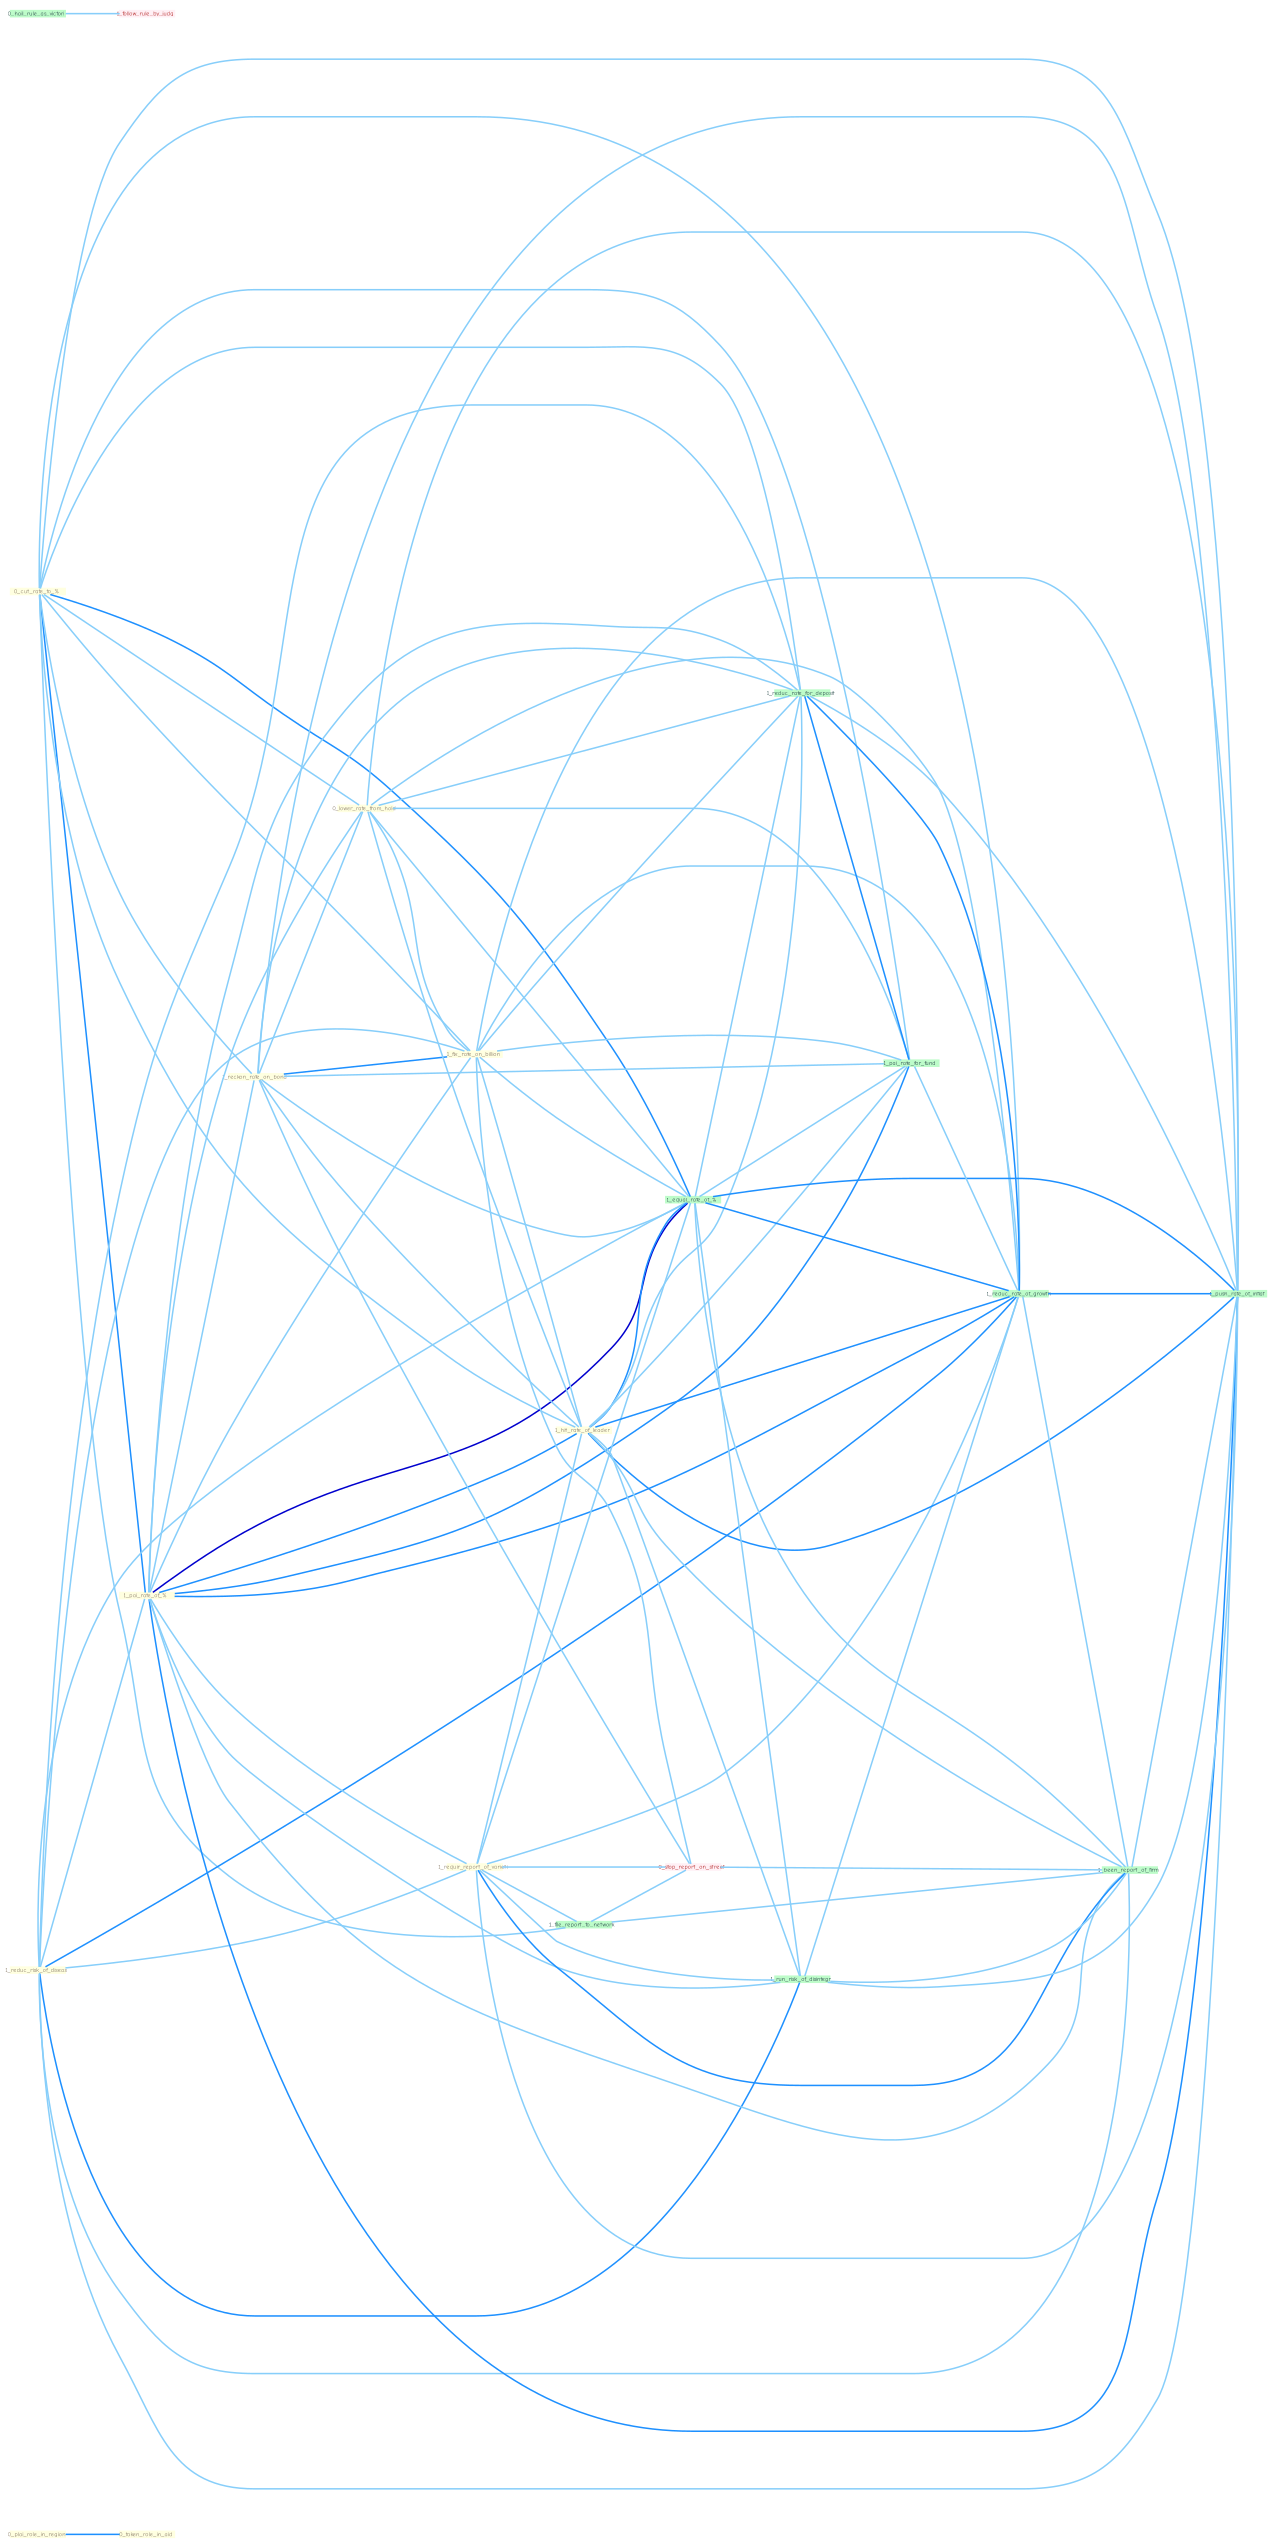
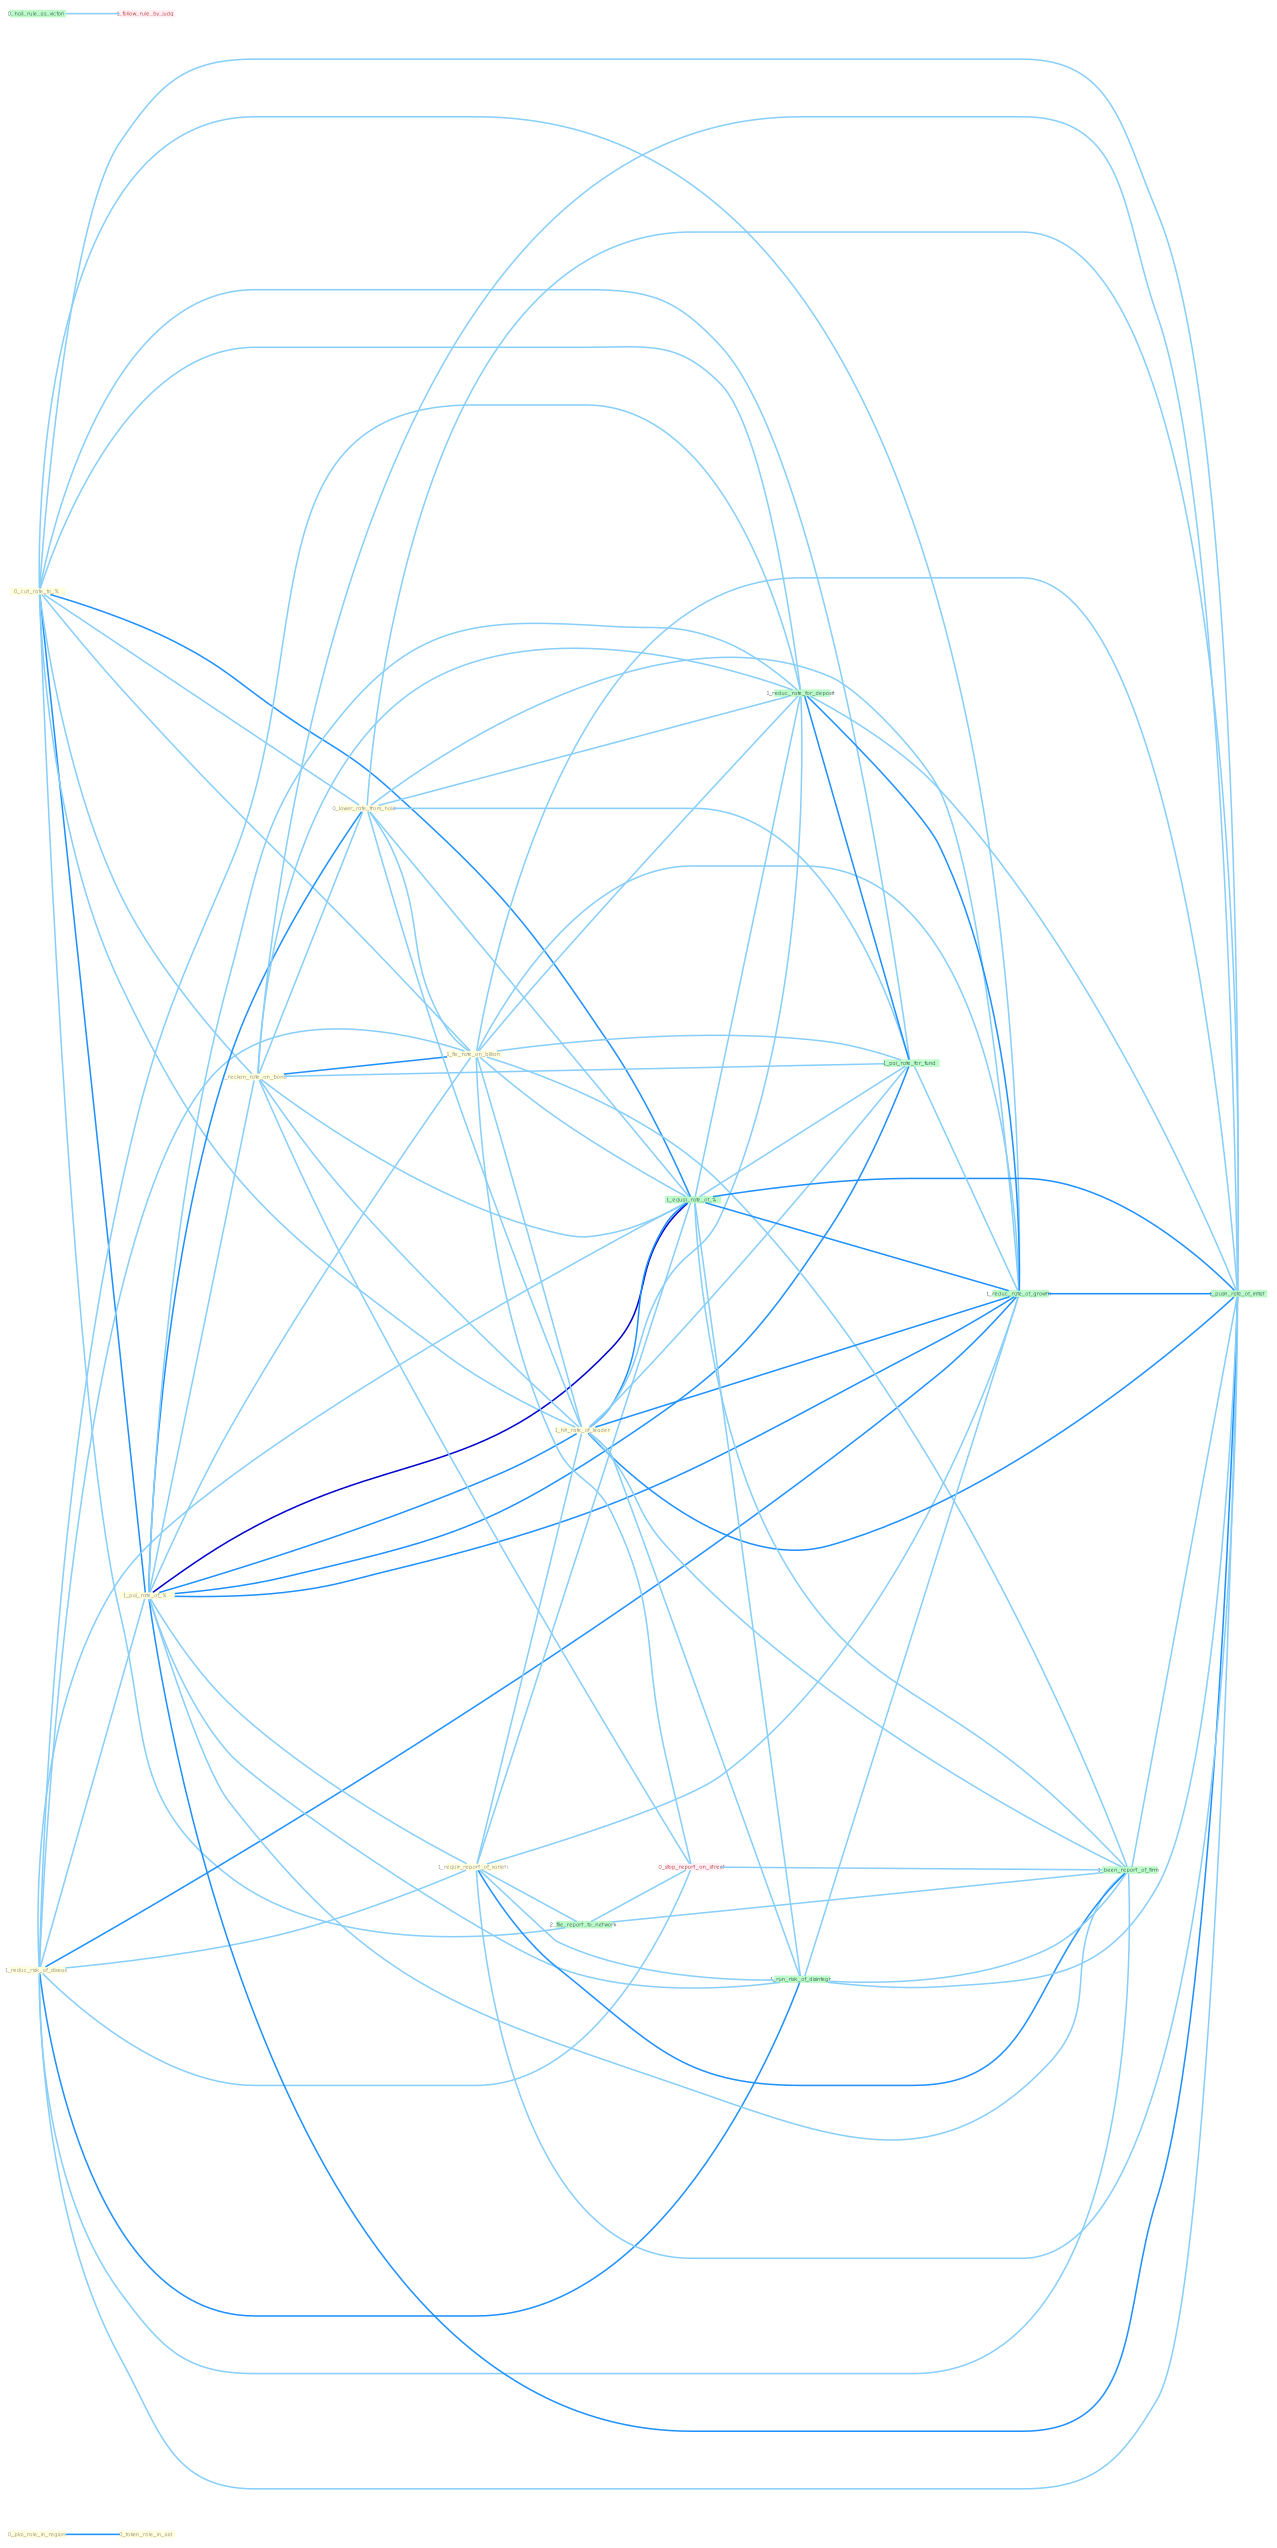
(196, 1184) -> (196, 1184)
(1075, 1582) -> (886, 1391)
(584, 1867) -> (403, 2085)
(584, 1925) -> (584, 1925)
